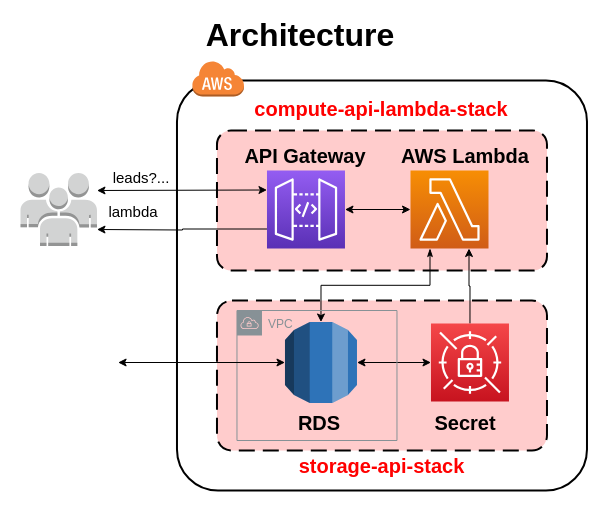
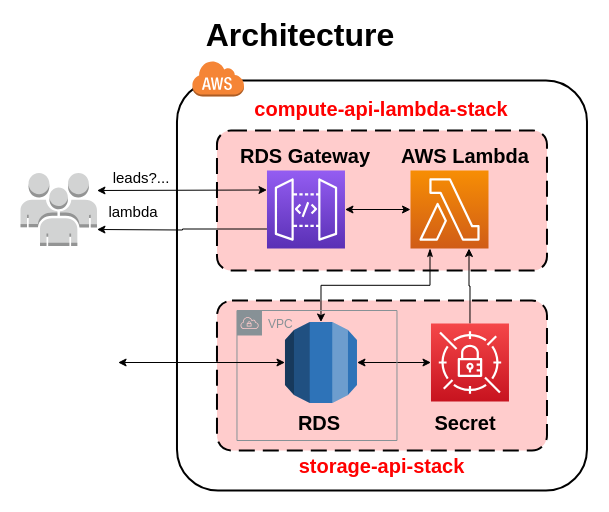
(306, 156) -> (306, 156)
